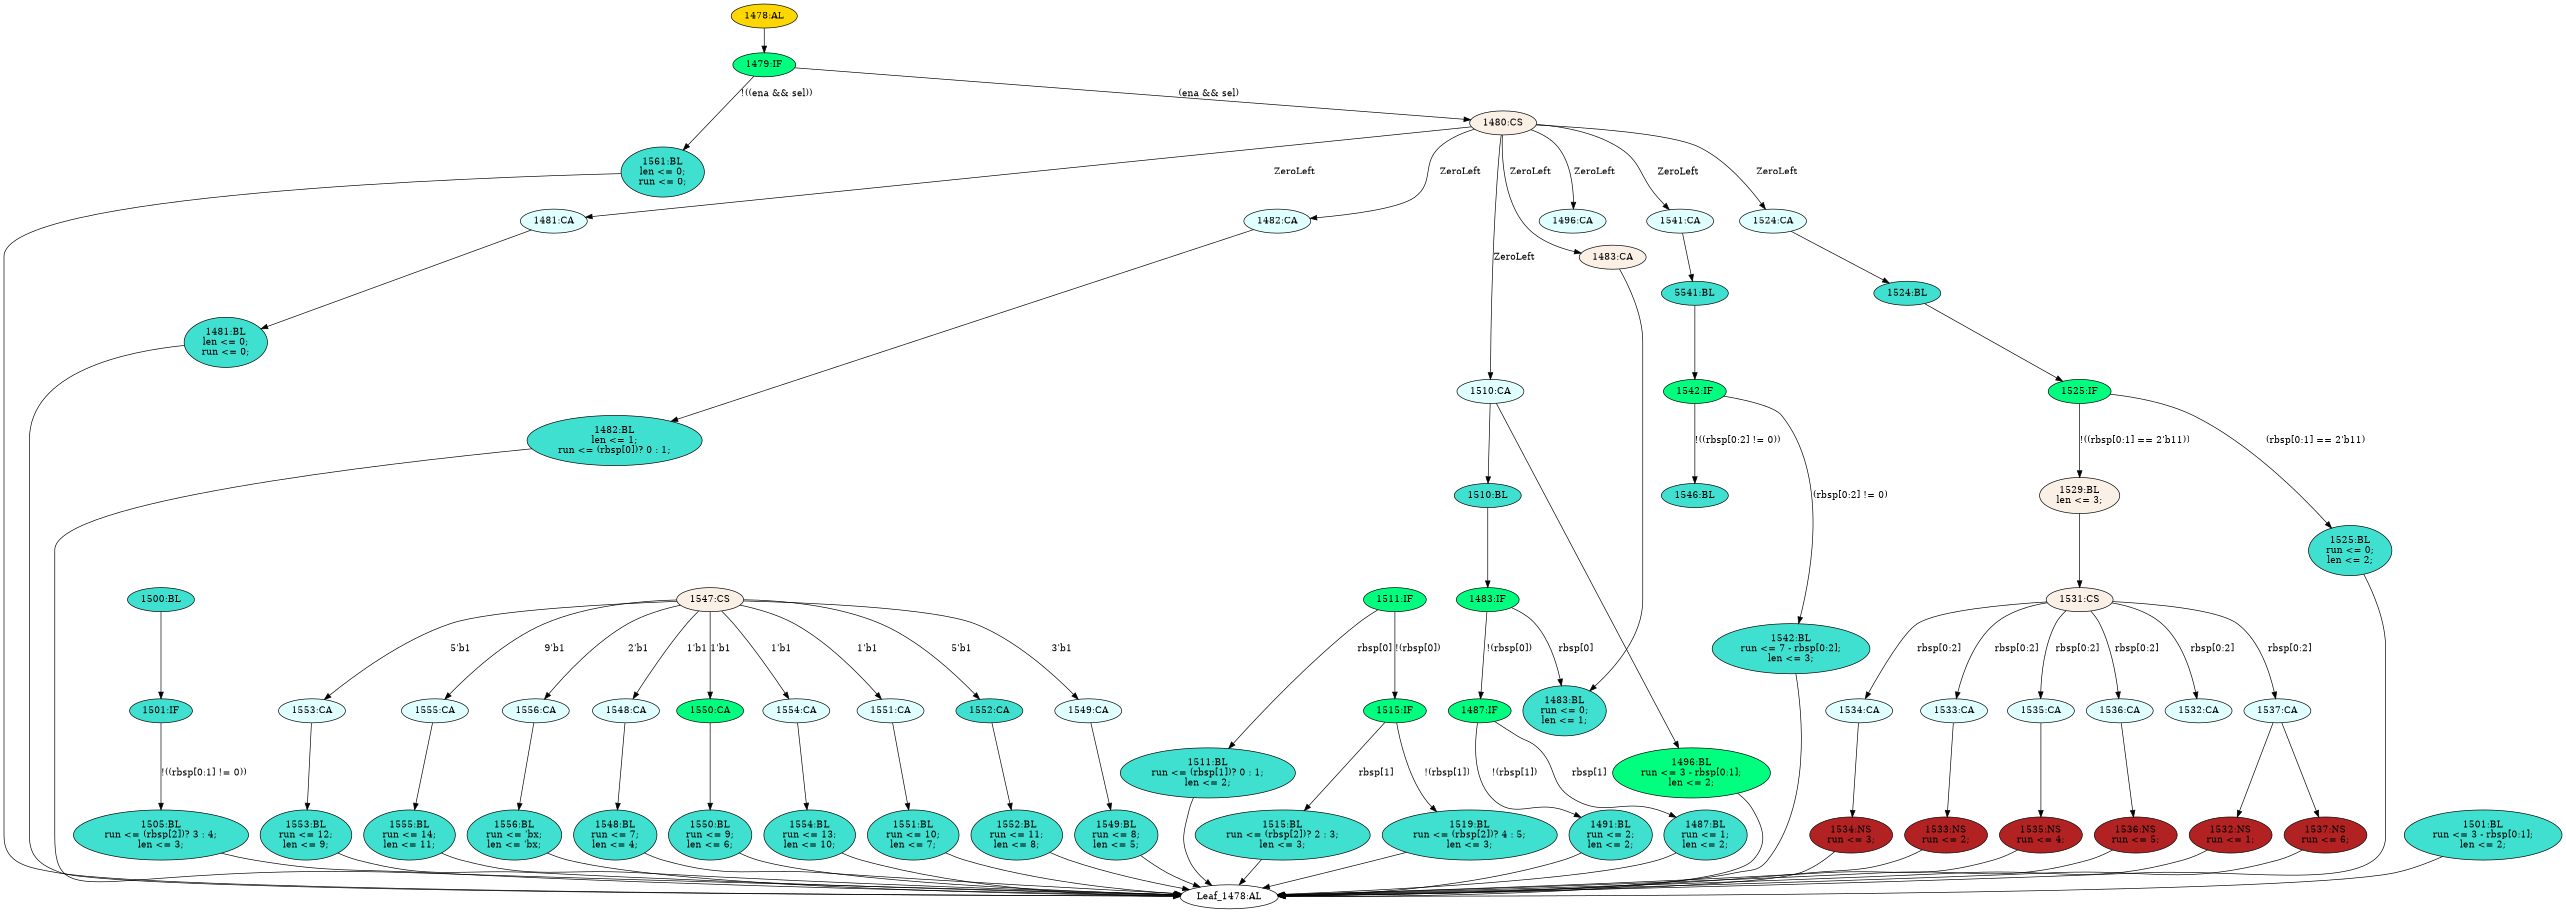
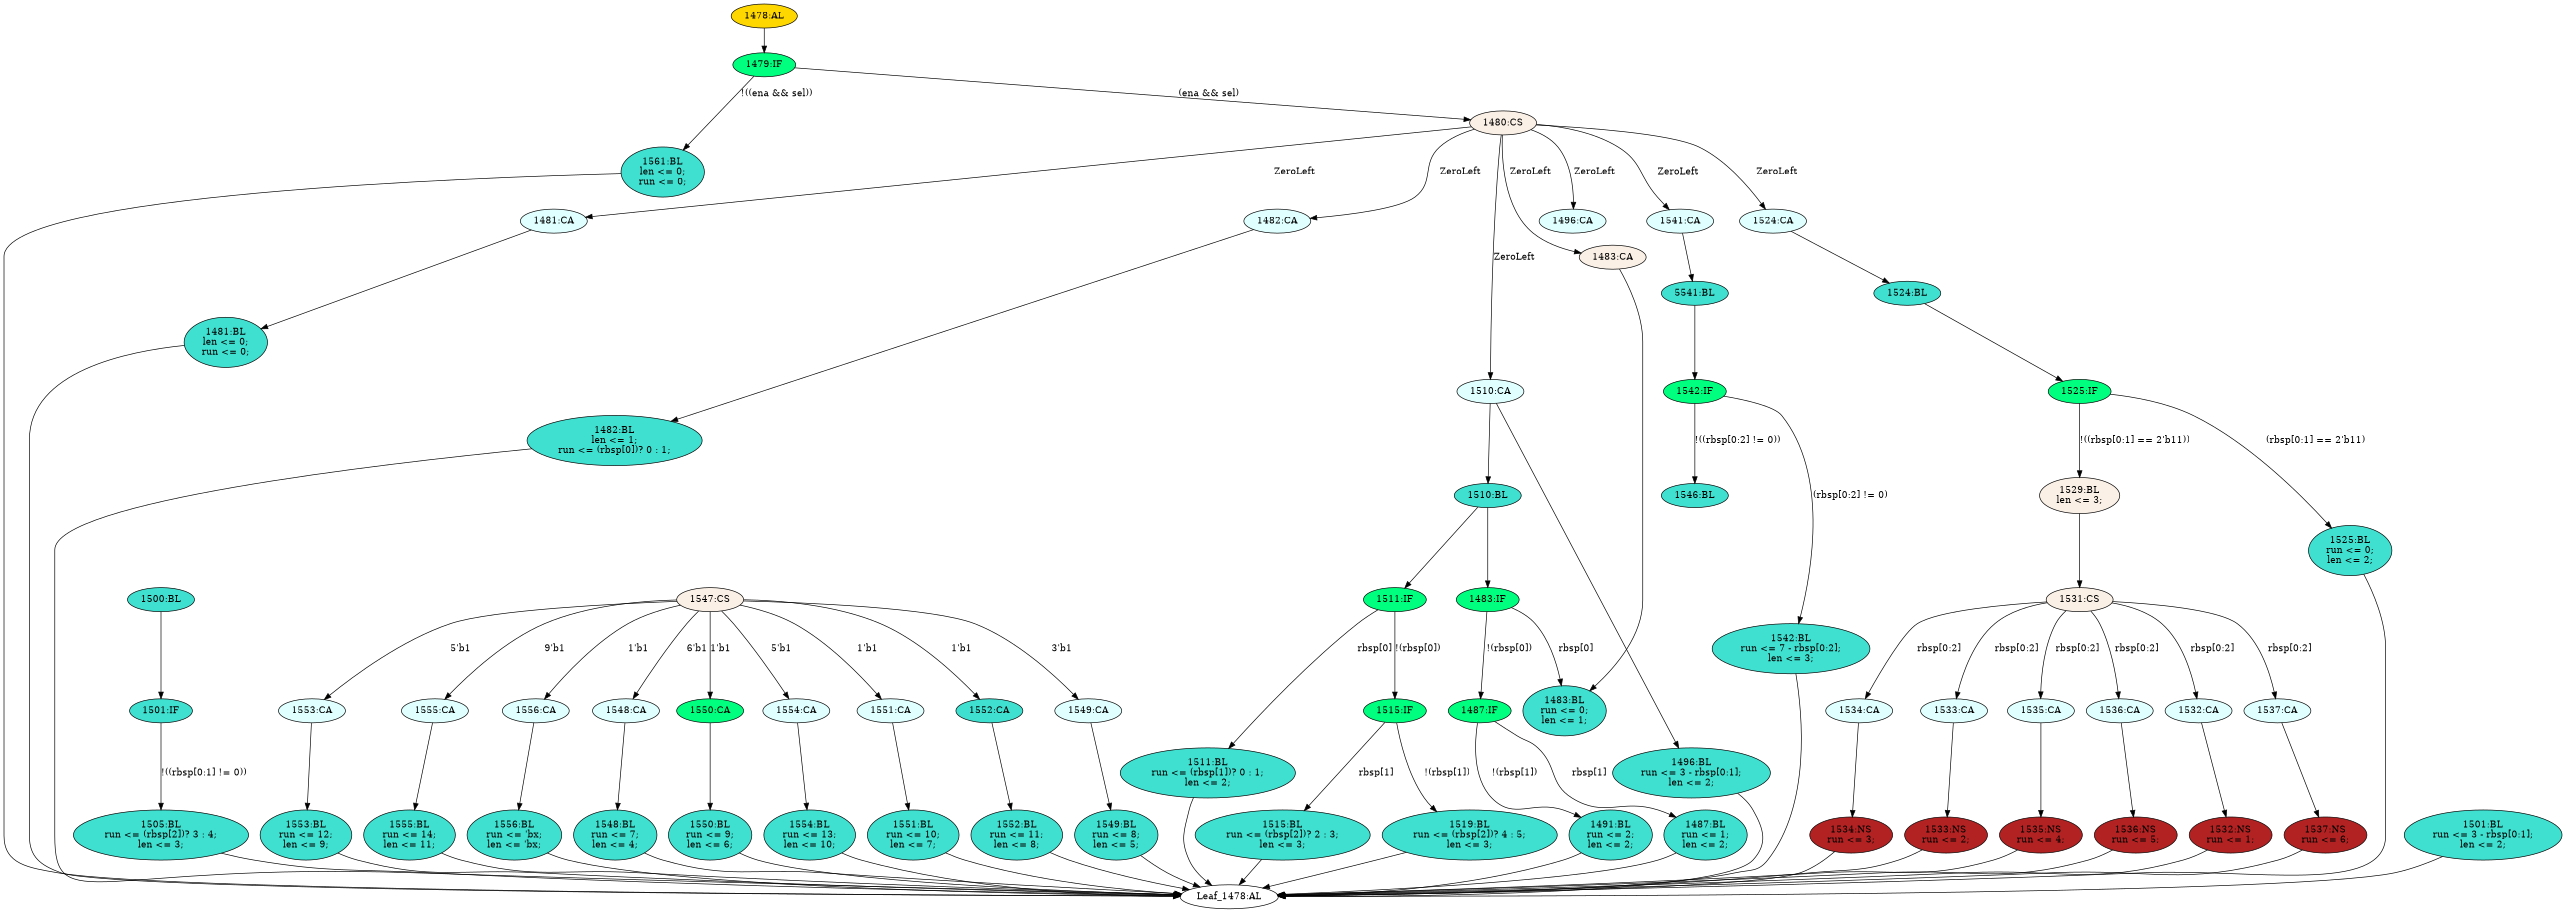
none -> (1444, 545)
(638, 649) -> (638, 649)
(697, 649) -> (697, 649)
(781, 649) -> (781, 649)
(962, 649) -> (962, 649)
(2256, 767) -> (2213, 767)
(1692, 773) -> (1692, 773)
